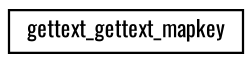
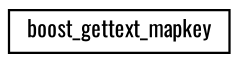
(126, 32) -> (119, 32)
